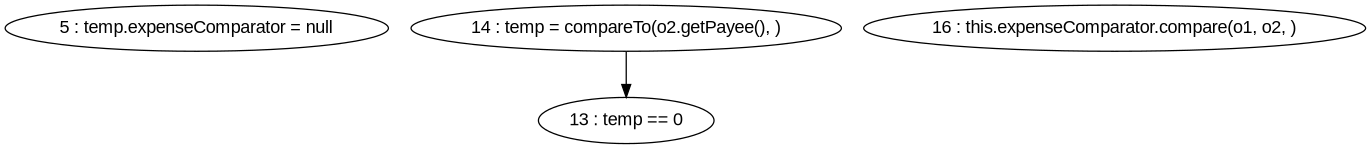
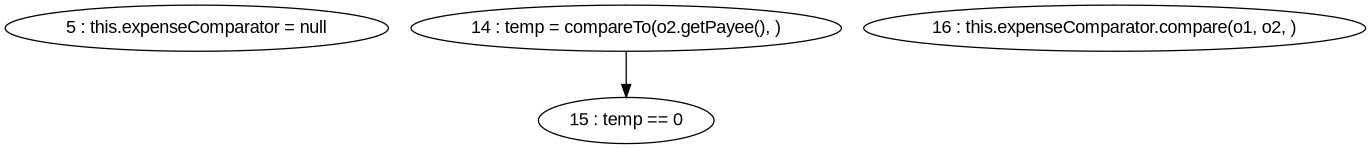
(197, 28) -> (197, 28)
(626, 121) -> (626, 121)
